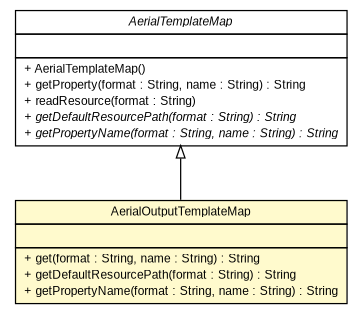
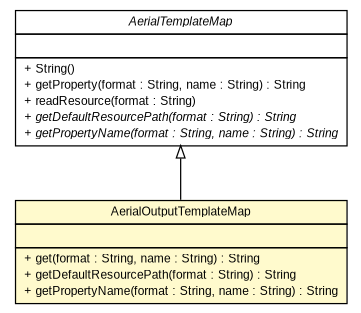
(85, 69) -> (50, 69)
